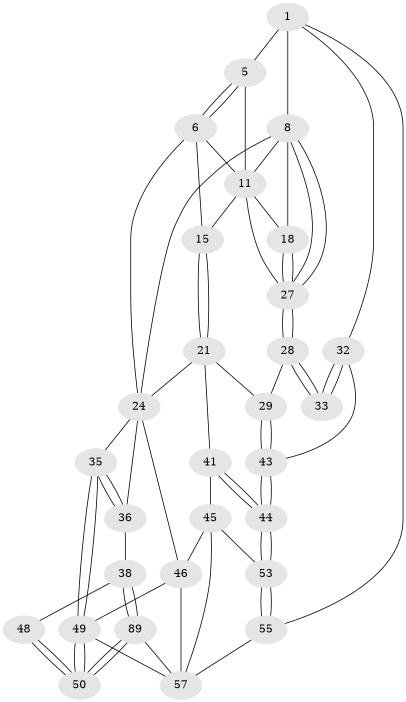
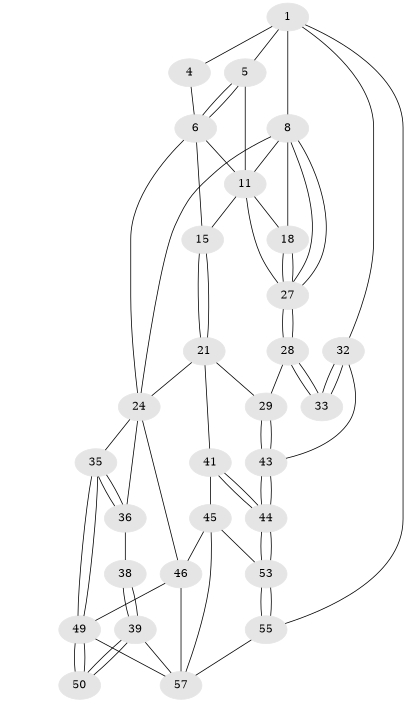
none -> (190, 73)
(24, 630) -> none
(135, 630) -> (135, 630)
